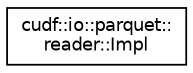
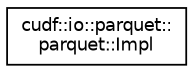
(97, 36) -> (97, 36)
